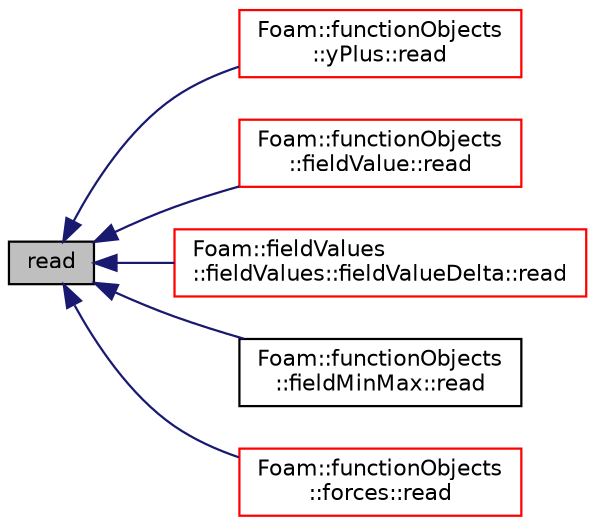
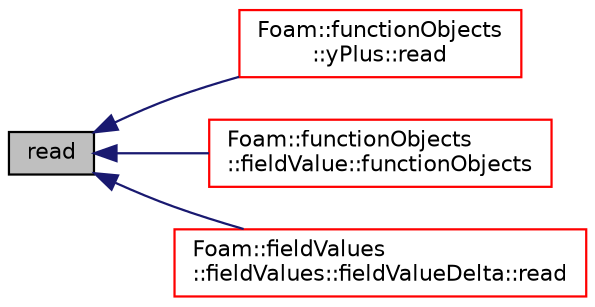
(380, 153) -> (380, 153)
(380, 373) -> none
(380, 482) -> none
